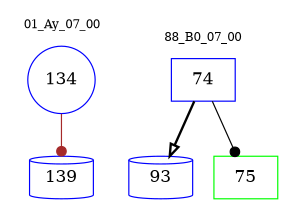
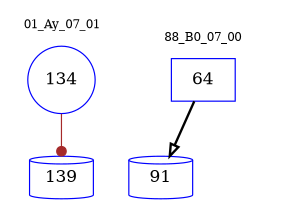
(62, 25) -> (62, 25)
(203, 80) -> (203, 80)
(161, 178) -> (161, 178)
(246, 178) -> none
